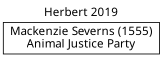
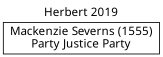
(81, 38) -> (81, 38)
